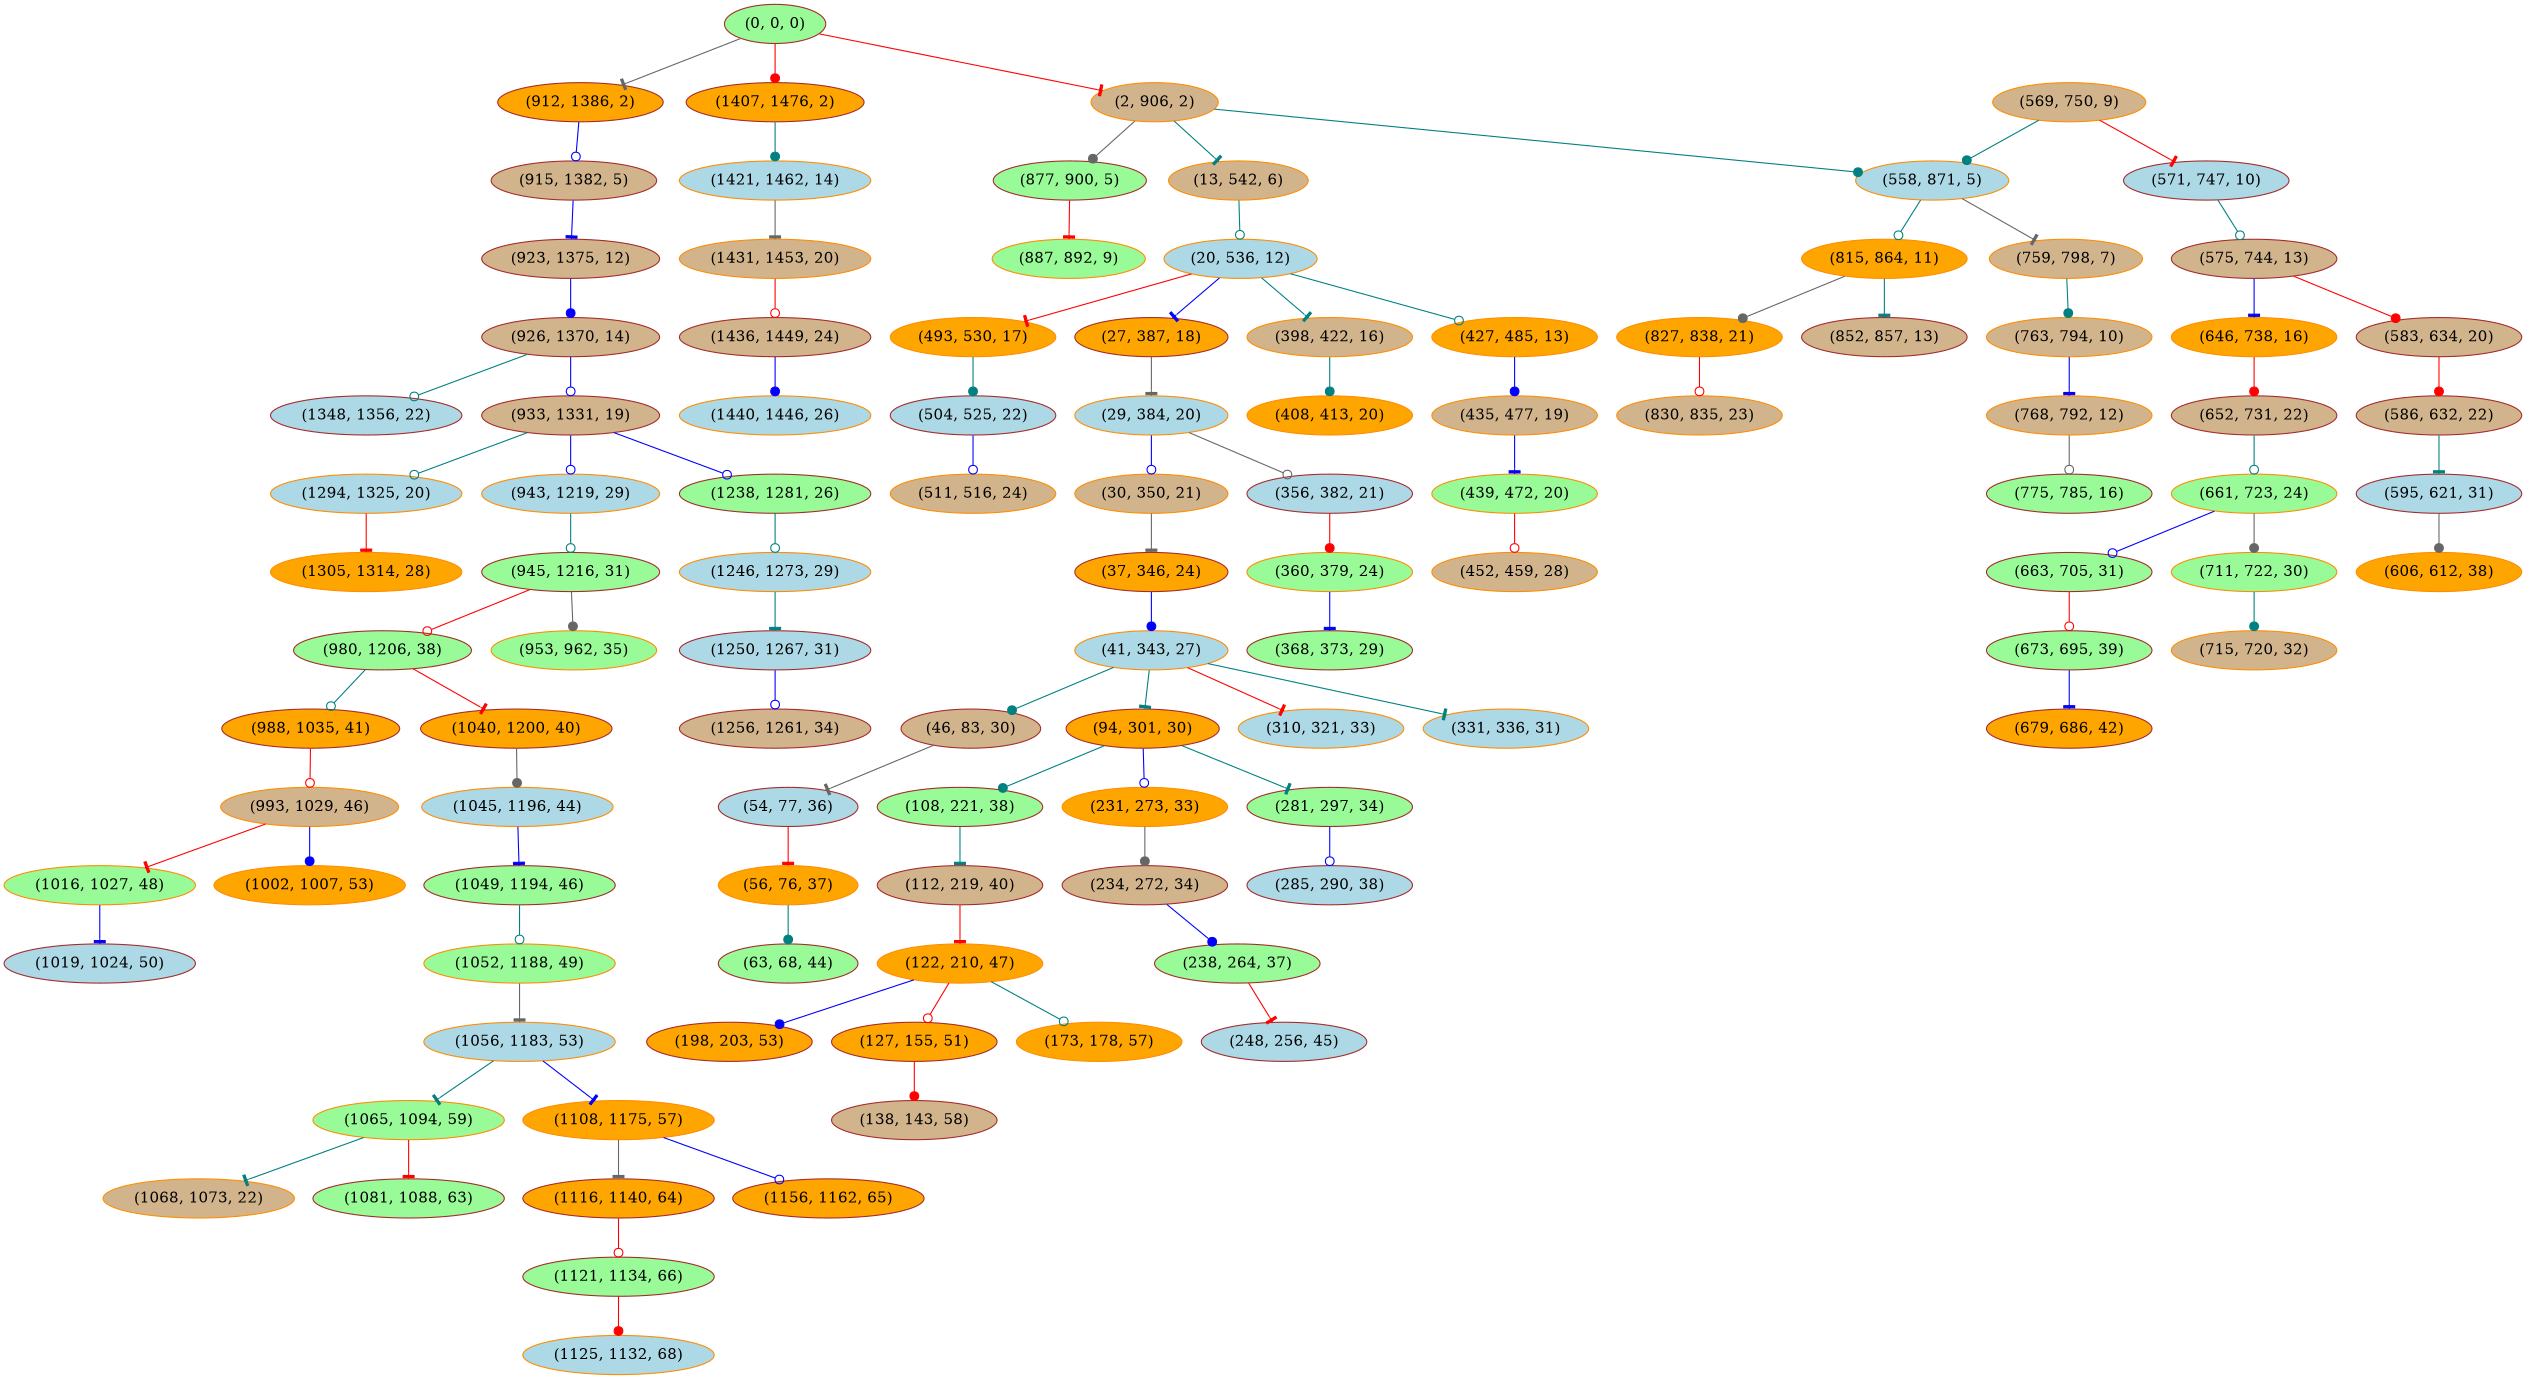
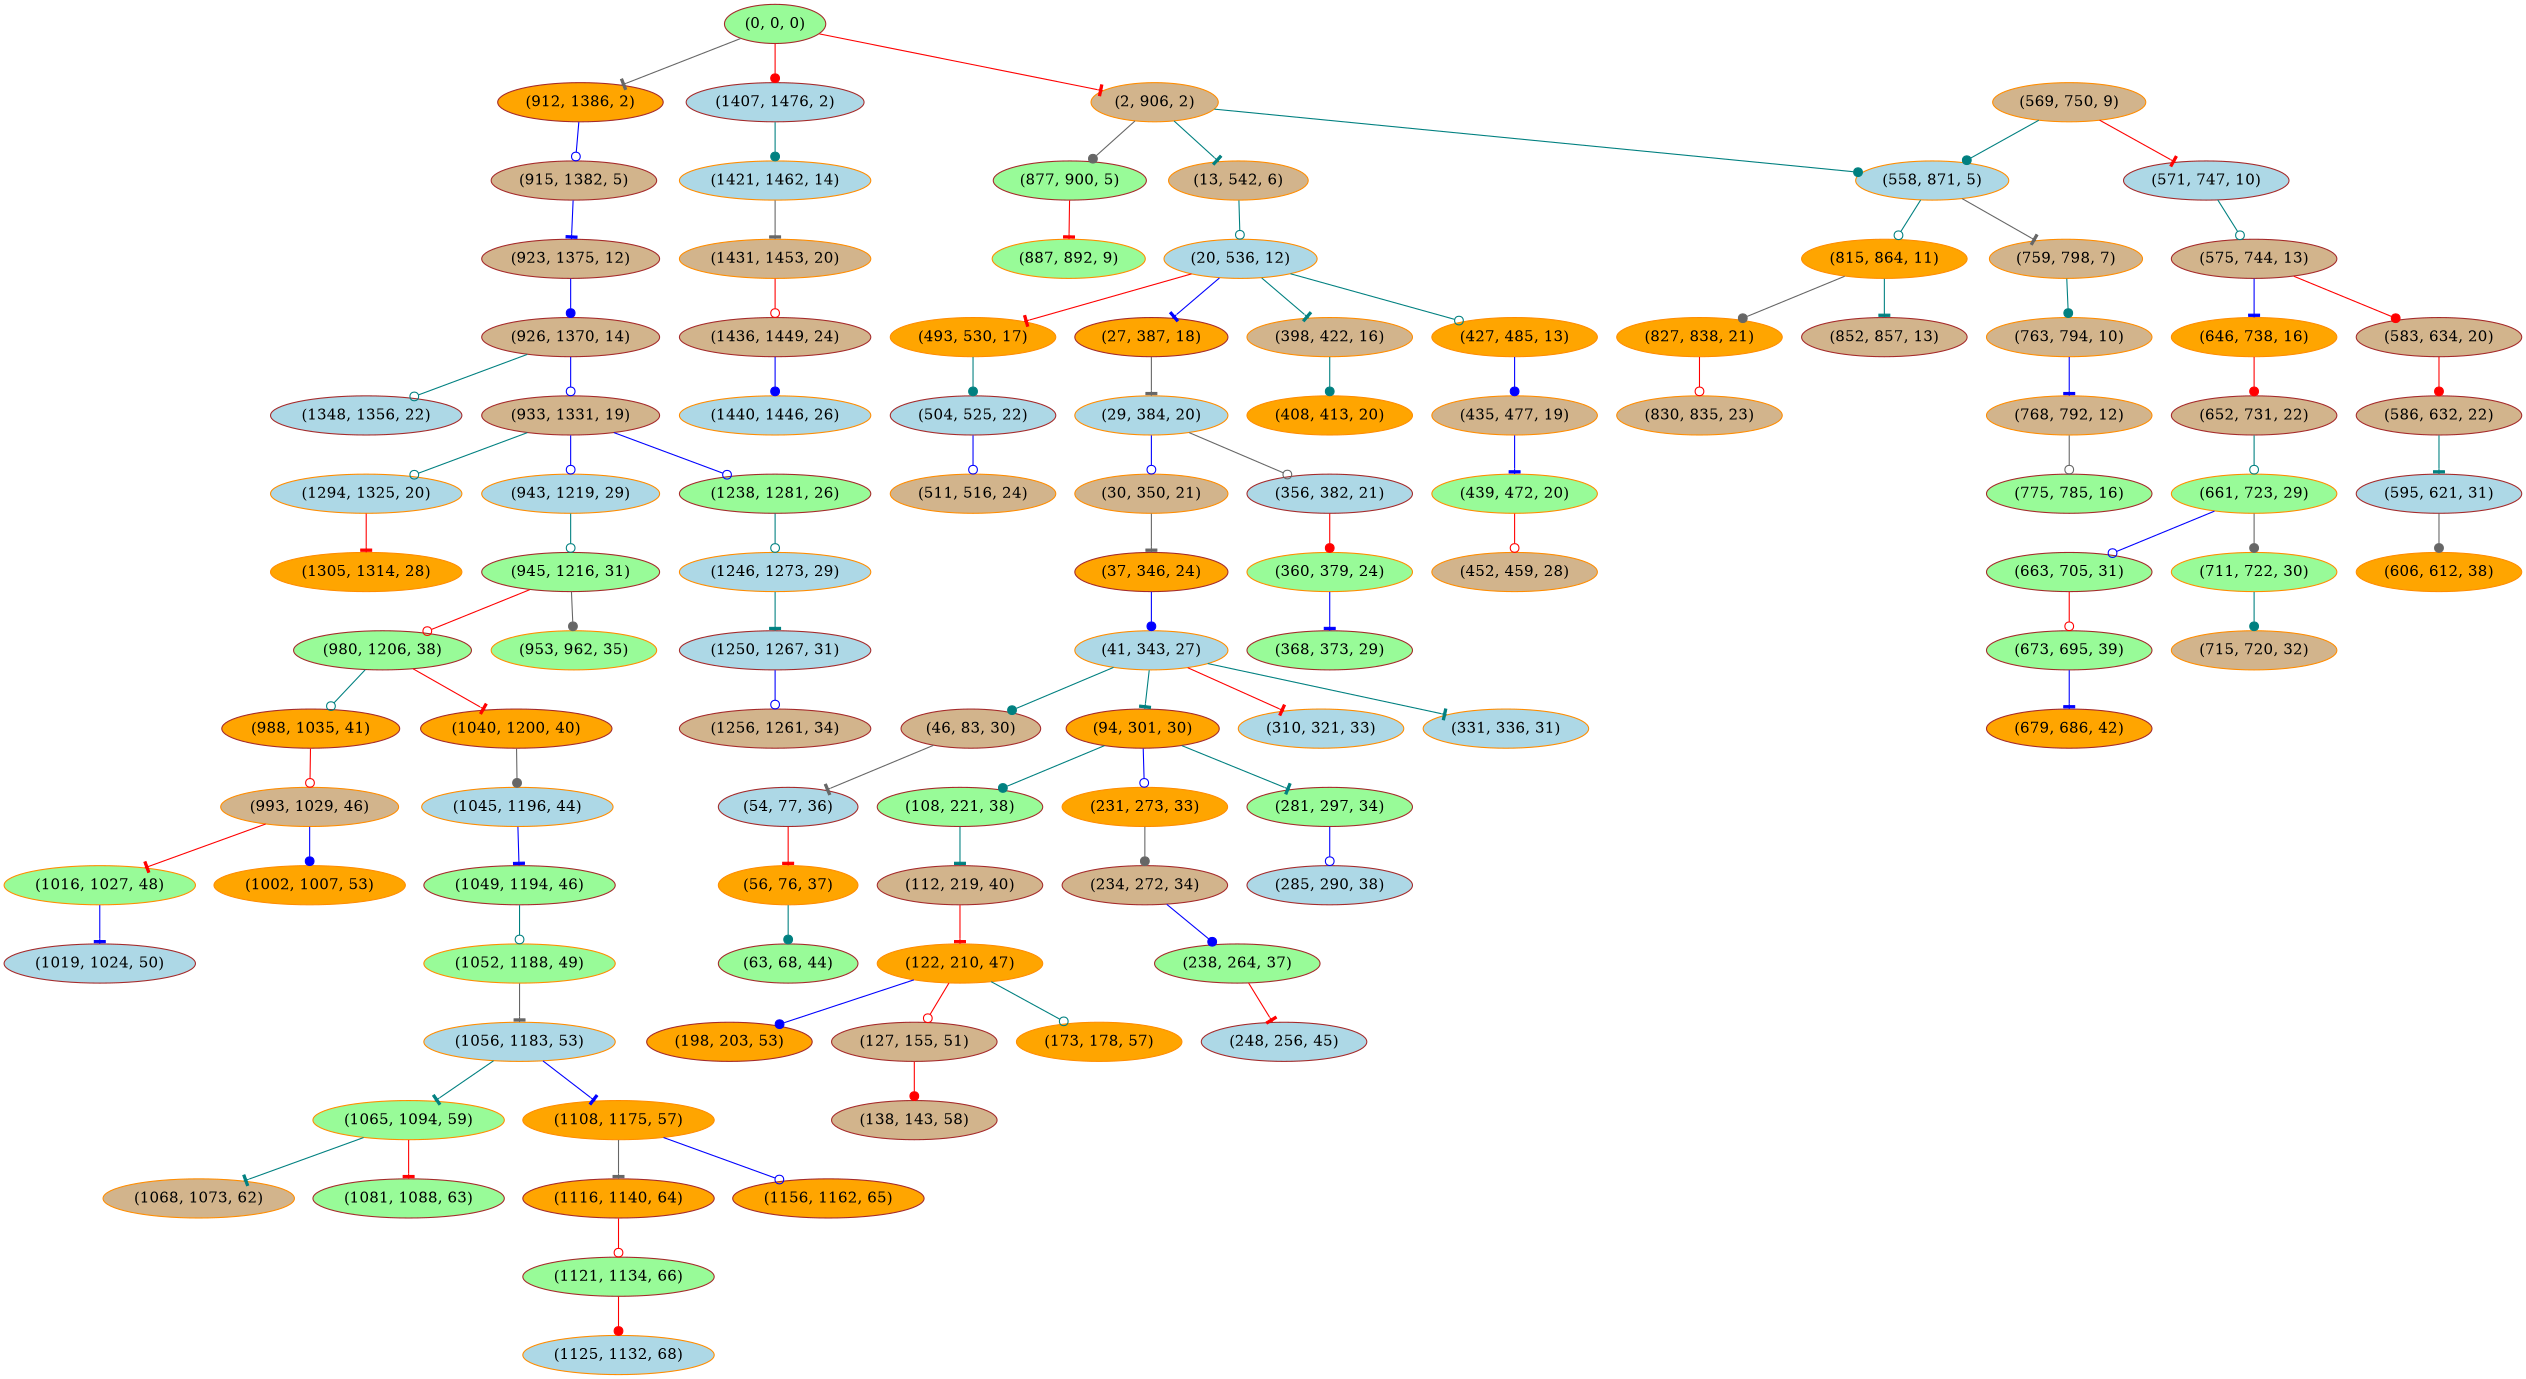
(775, 102) -> (775, 102)
(2254, 494) -> (2254, 494)
(914, 1042) -> (914, 1042)
(199, 1198) -> (199, 1198)
